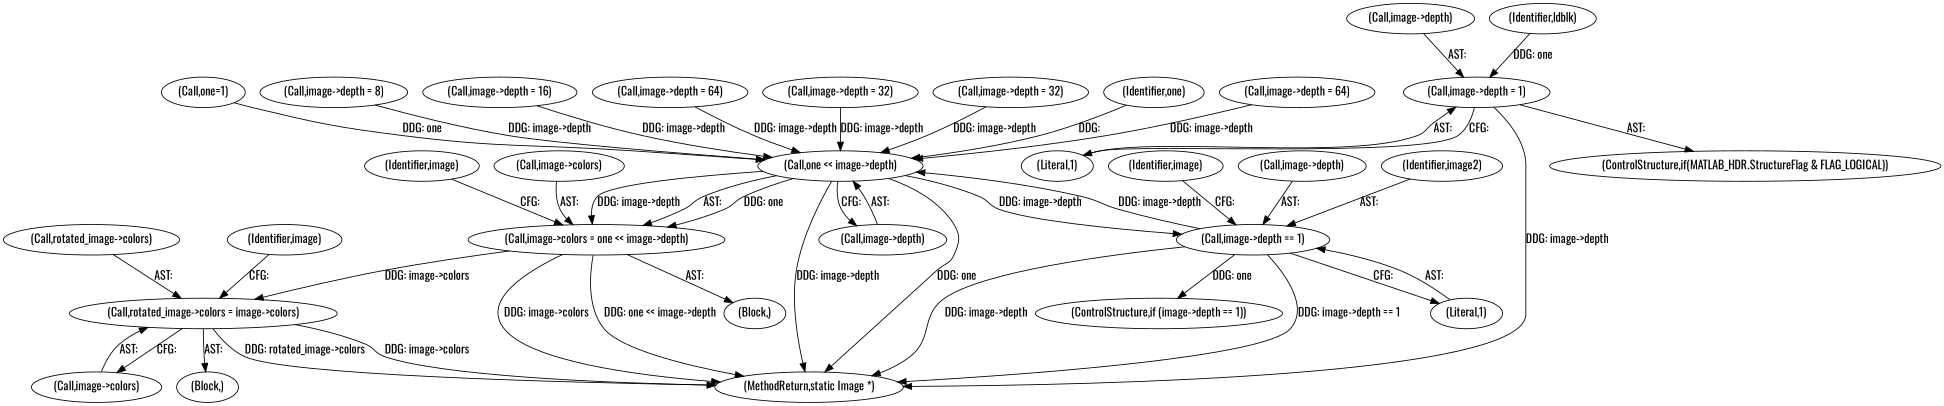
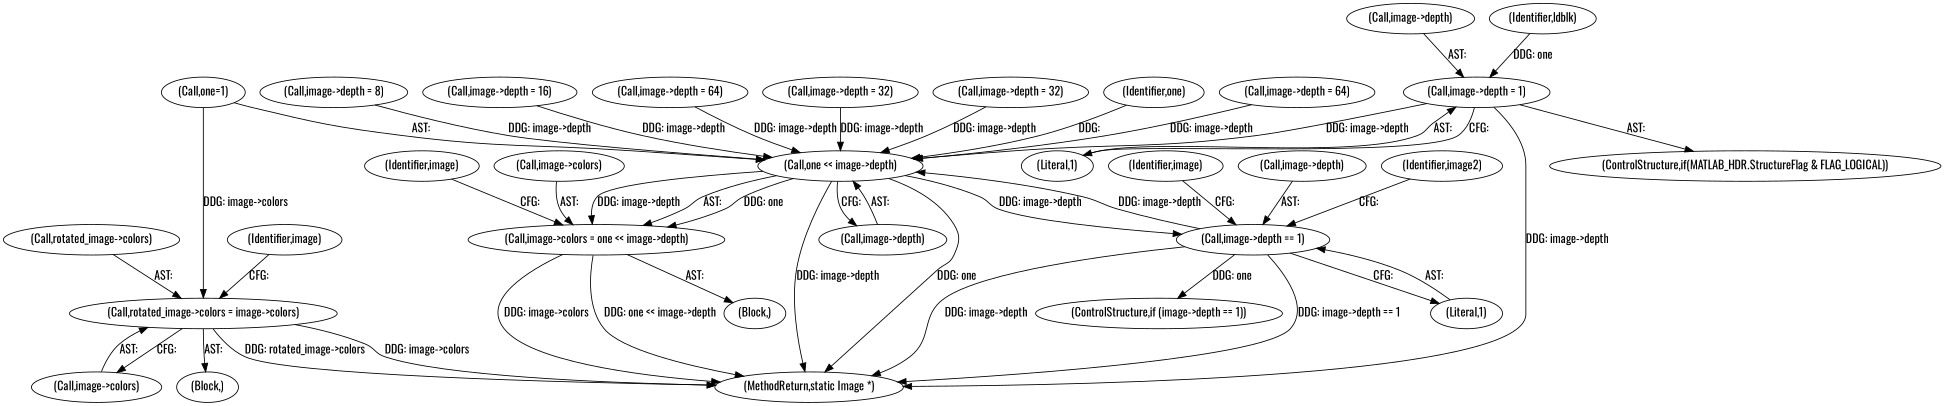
(422, 129) -> (422, 129)
none -> (1201, 141)
(1370, 203) -> (1370, 203)
(385, 270) -> (203, 199)
